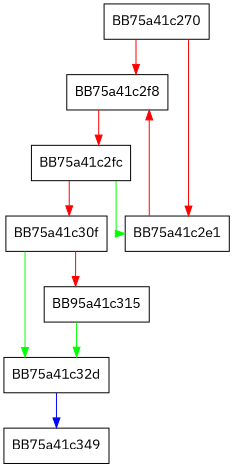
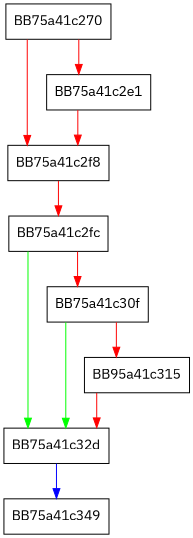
(116, 208) -> (28, 335)
(77, 335) -> (97, 405)
